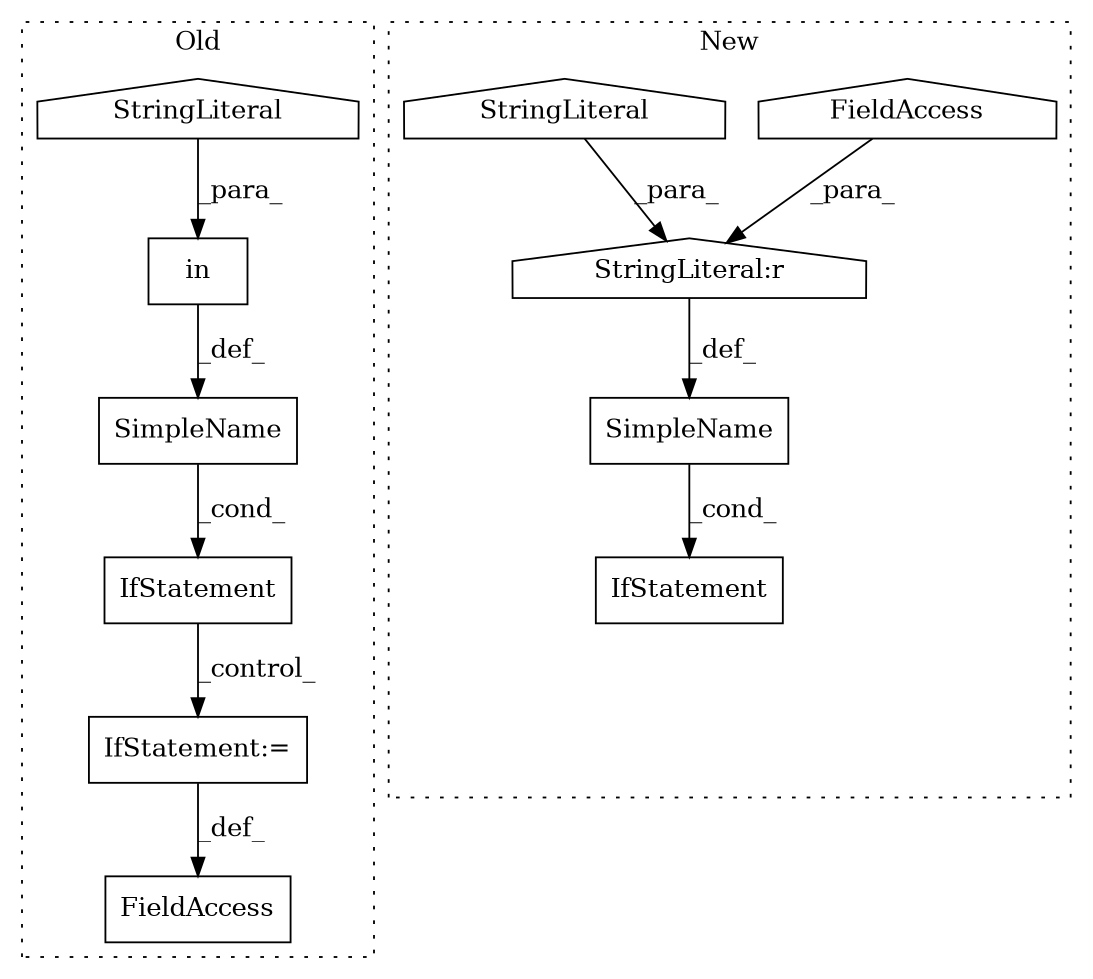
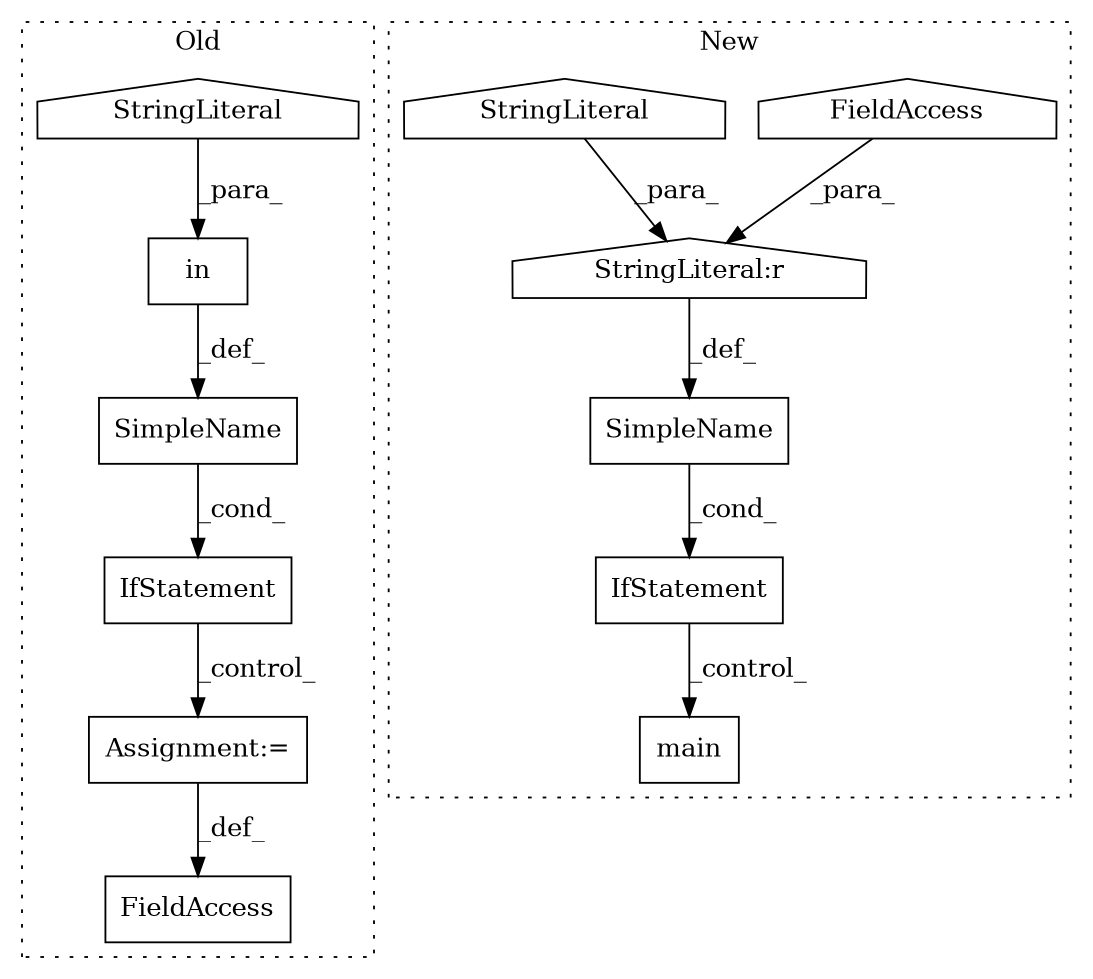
(198, 750) -> (198, 750)
none -> (689, 750)
